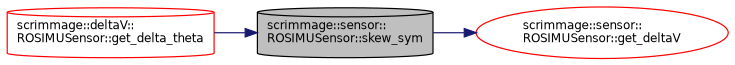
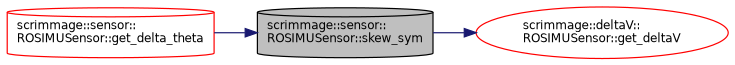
(111, 33) -> (111, 33)
(602, 33) -> (602, 33)
